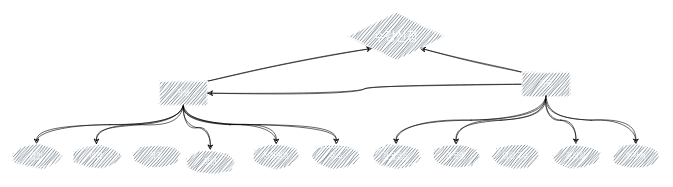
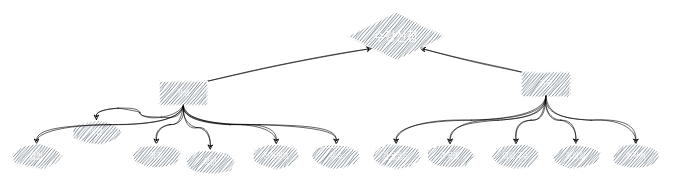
(546, 84) -> (546, 84)
(368, 88) -> (527, 121)
none -> (166, 125)
(96, 156) -> (96, 132)
(456, 156) -> (450, 156)
(516, 156) -> (516, 156)
